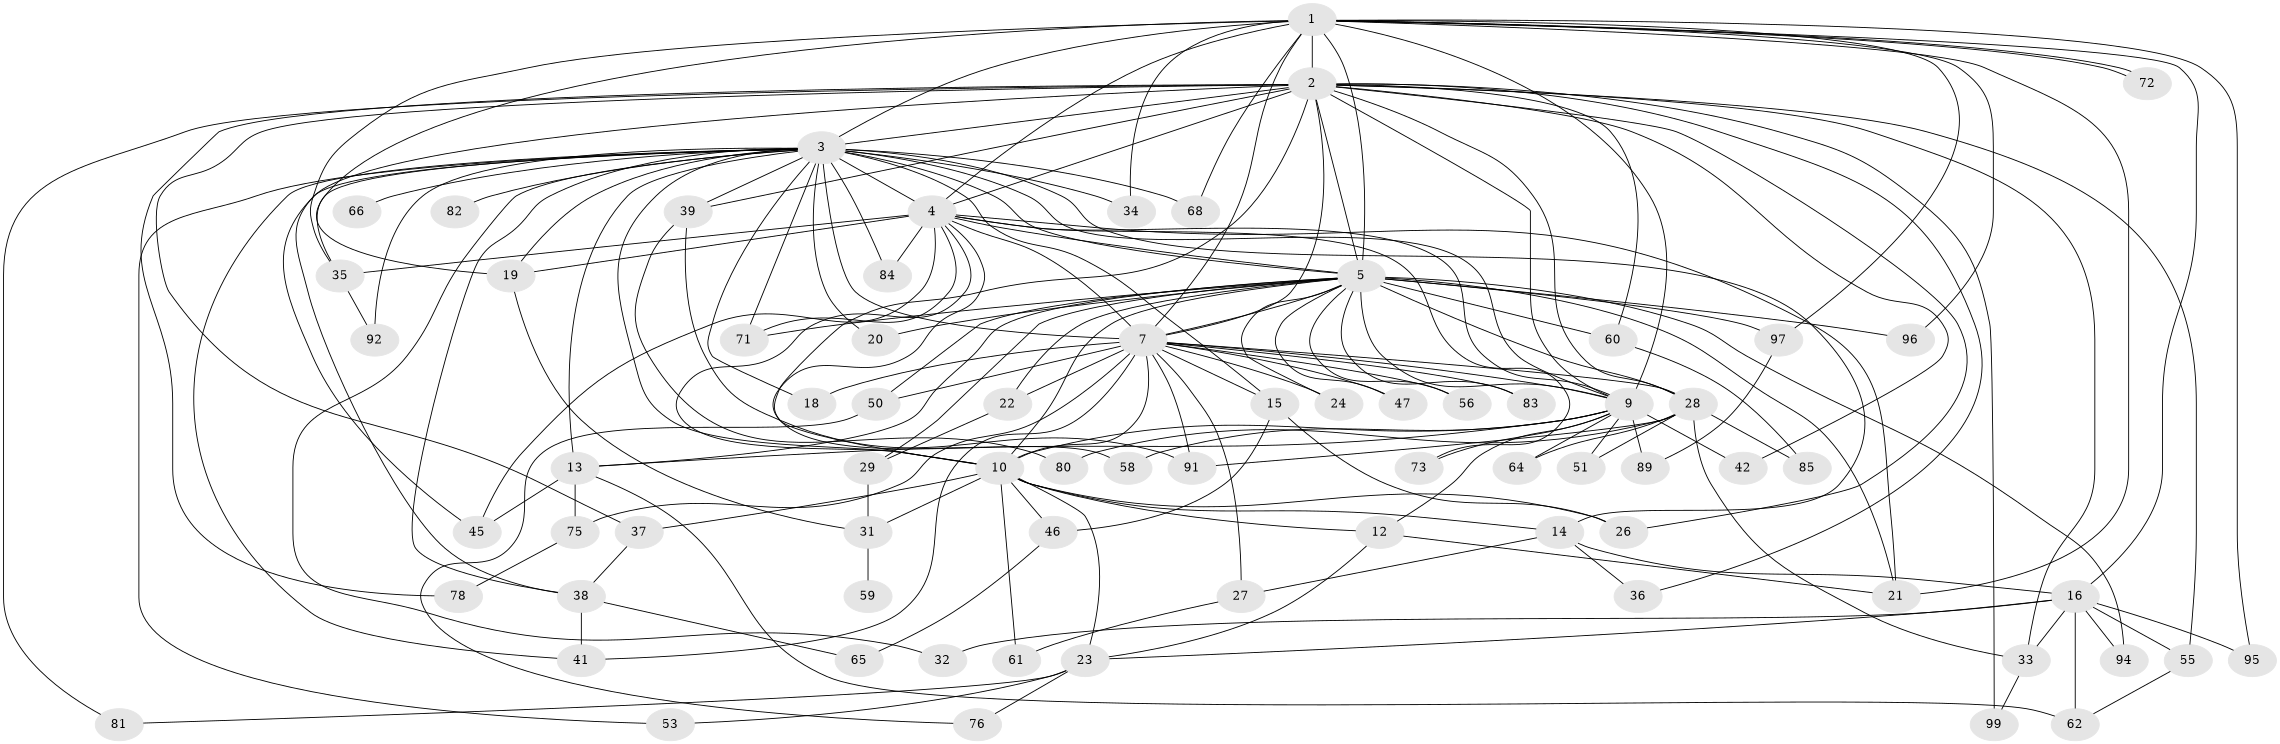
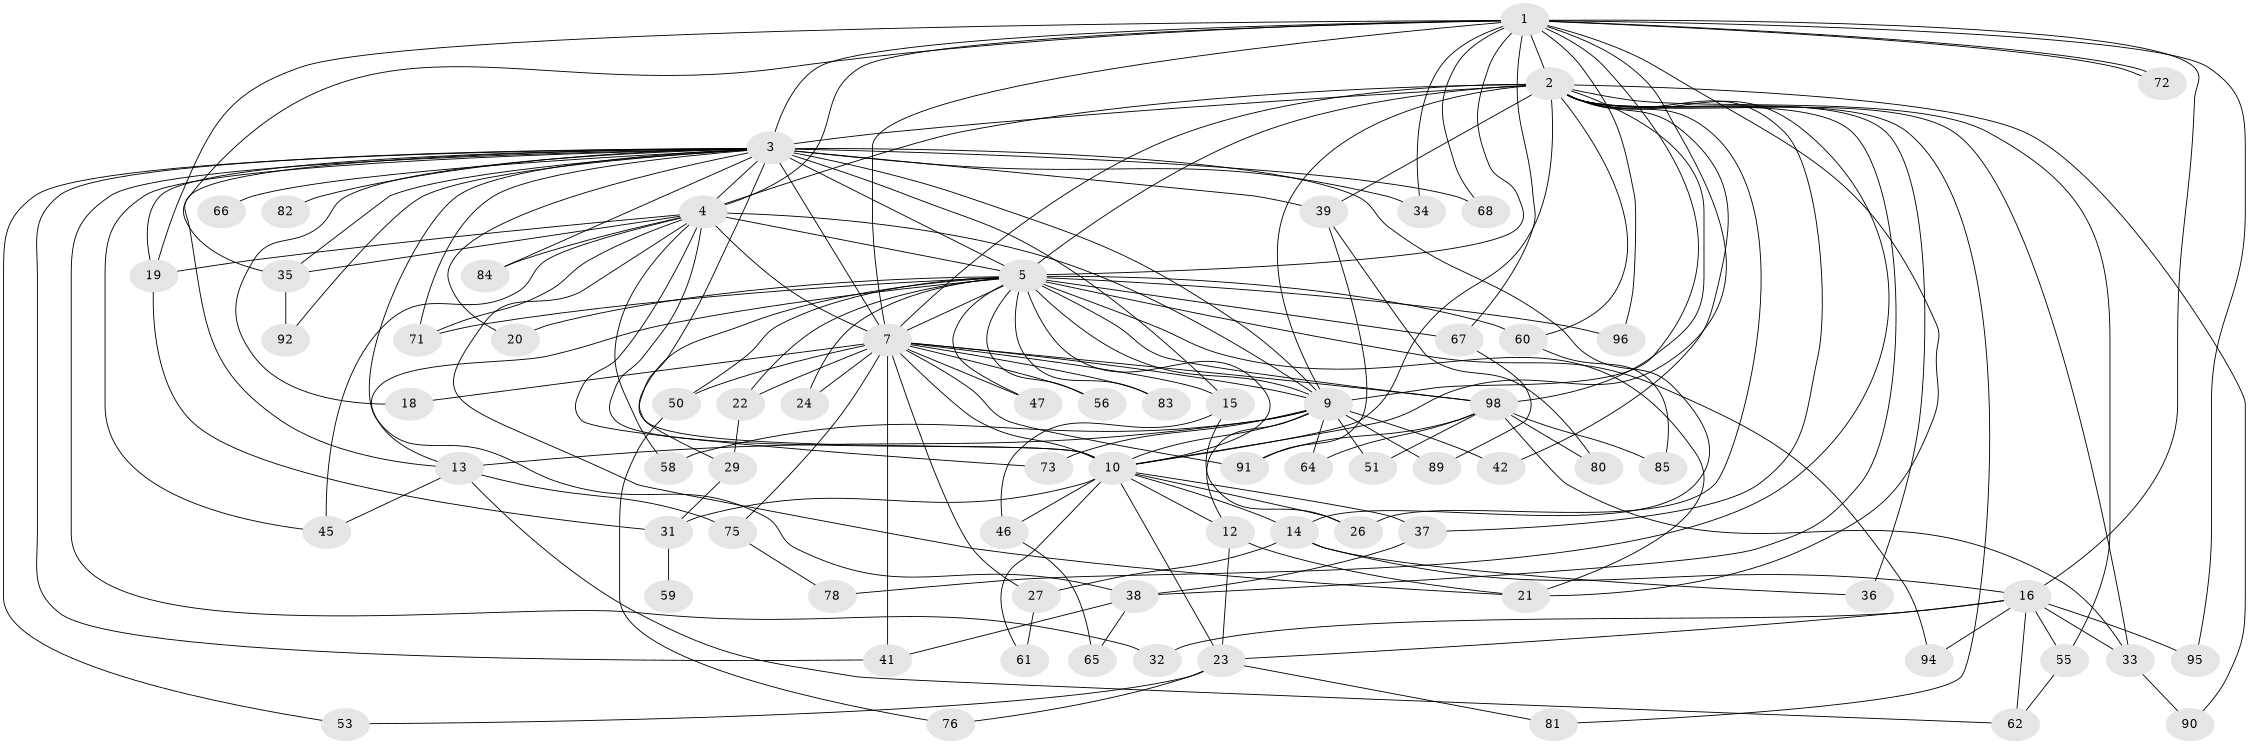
(1779, 340) -> (1459, 340)
none -> (1662, 365)
(1693, 404) -> (1494, 404)
(1994, 725) -> (2190, 725)
